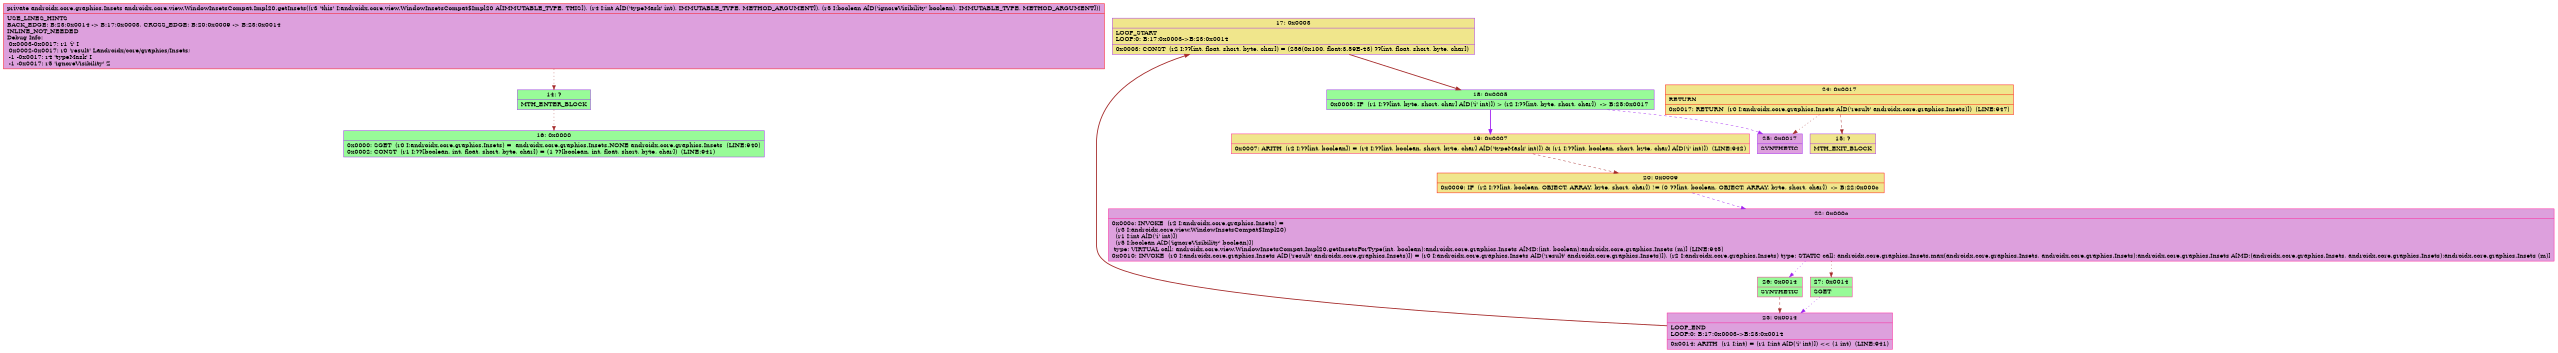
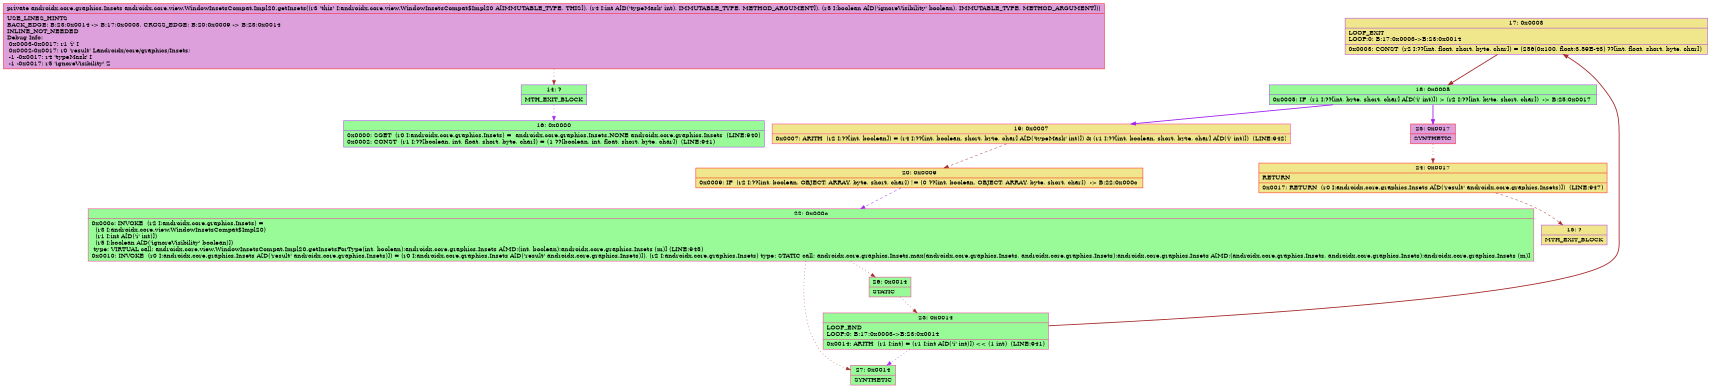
(1136, 33) -> (1366, 33)
(554, 105) -> (554, 100)
(554, 118) -> (554, 111)
(1683, 118) -> (1433, 112)
(1808, 123) -> (1433, 151)
(1780, 144) -> (1433, 134)
(1831, 235) -> (811, 235)
(1799, 268) -> (861, 268)
(1780, 292) -> (884, 292)
(1823, 292) -> (873, 380)
(1780, 303) -> (907, 303)
(1812, 304) -> (900, 356)
(1780, 331) -> (936, 331)
